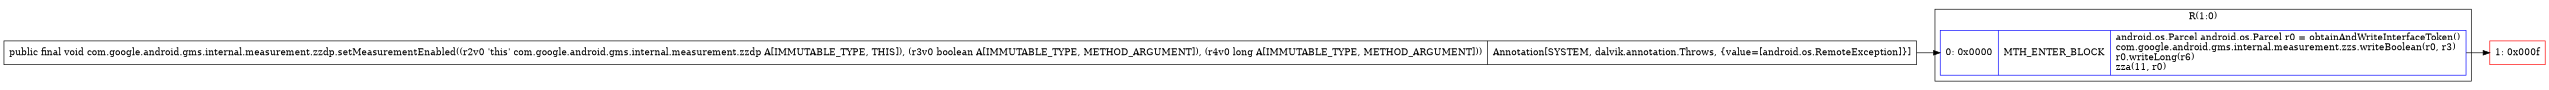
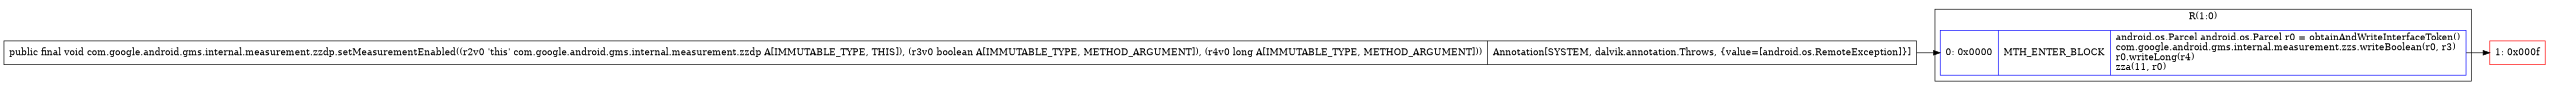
(2155, 57) -> (2155, 57)
